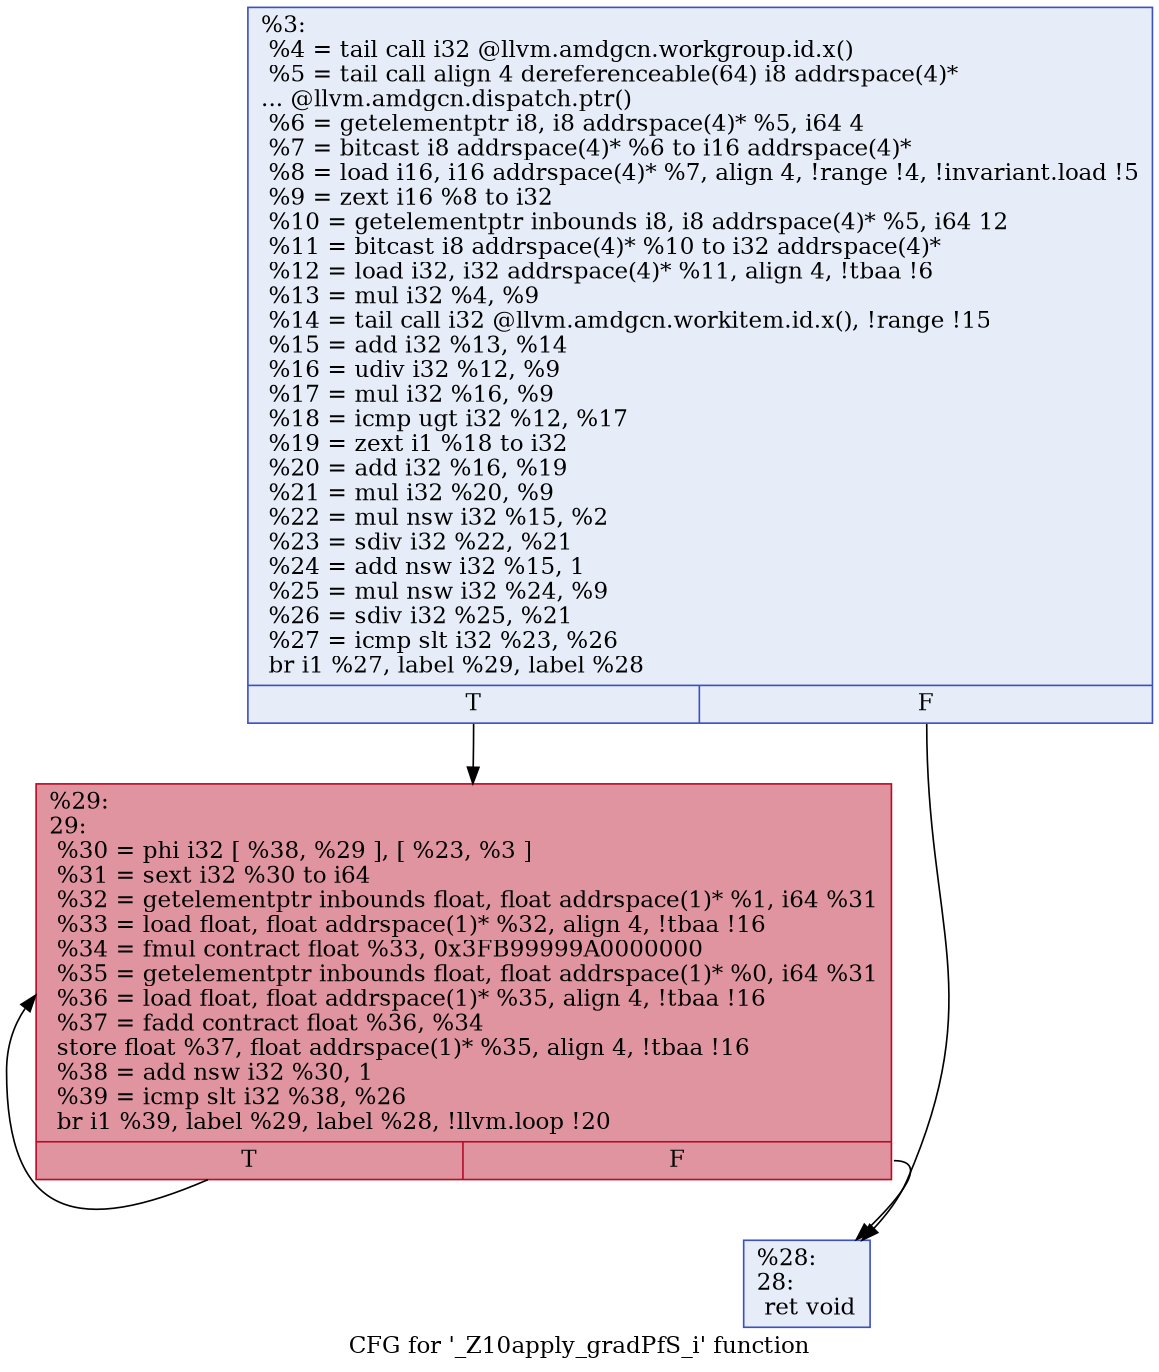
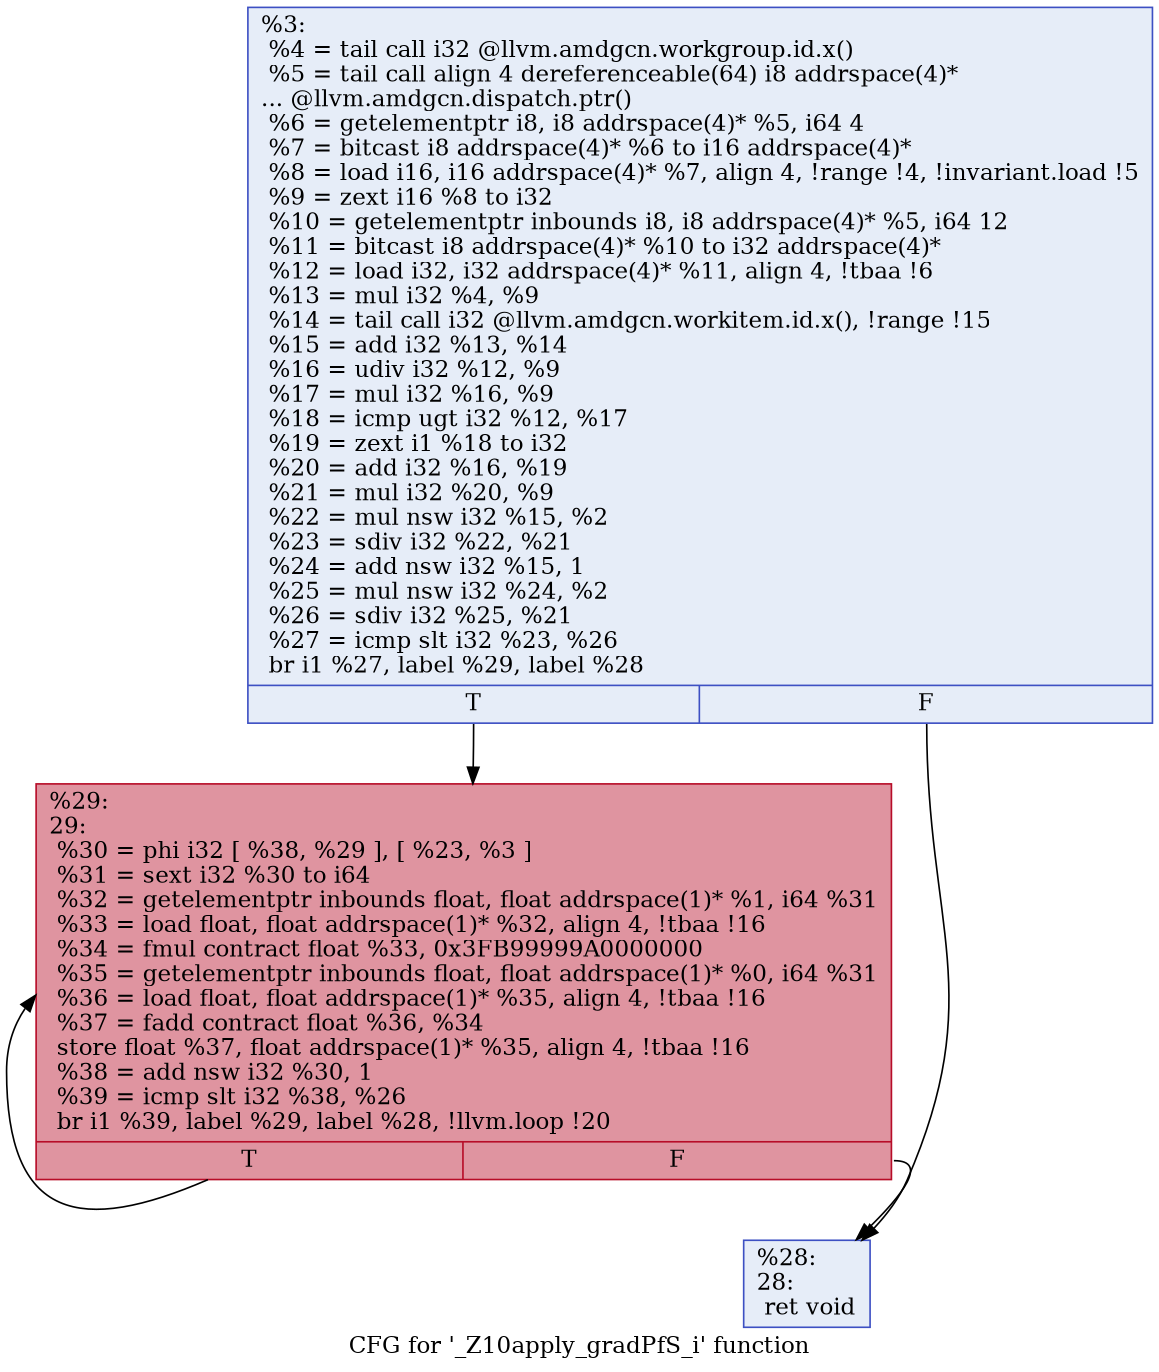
(435, 592) -> (435, 592)
